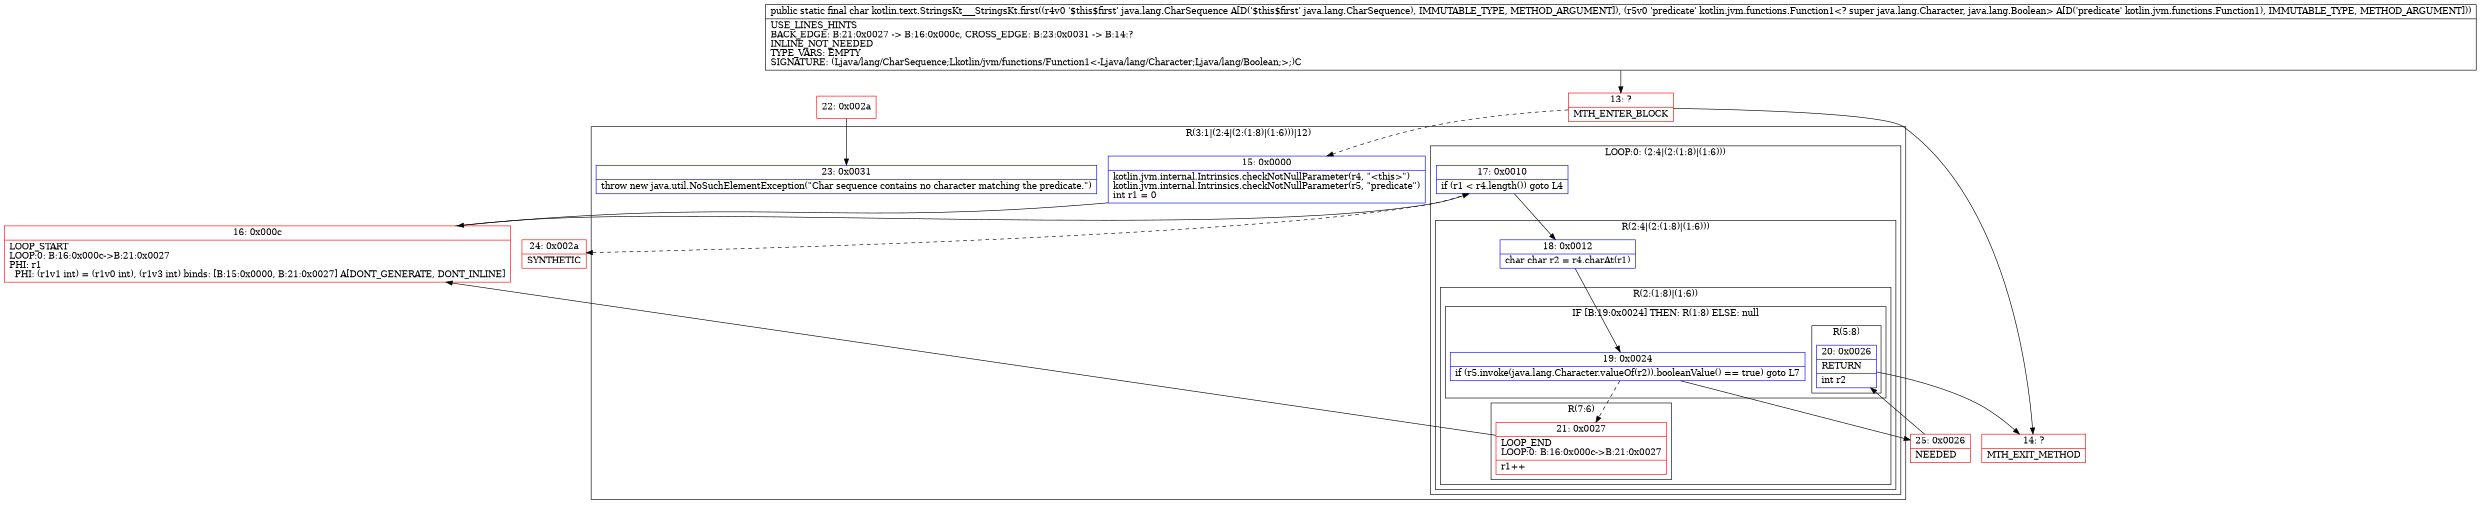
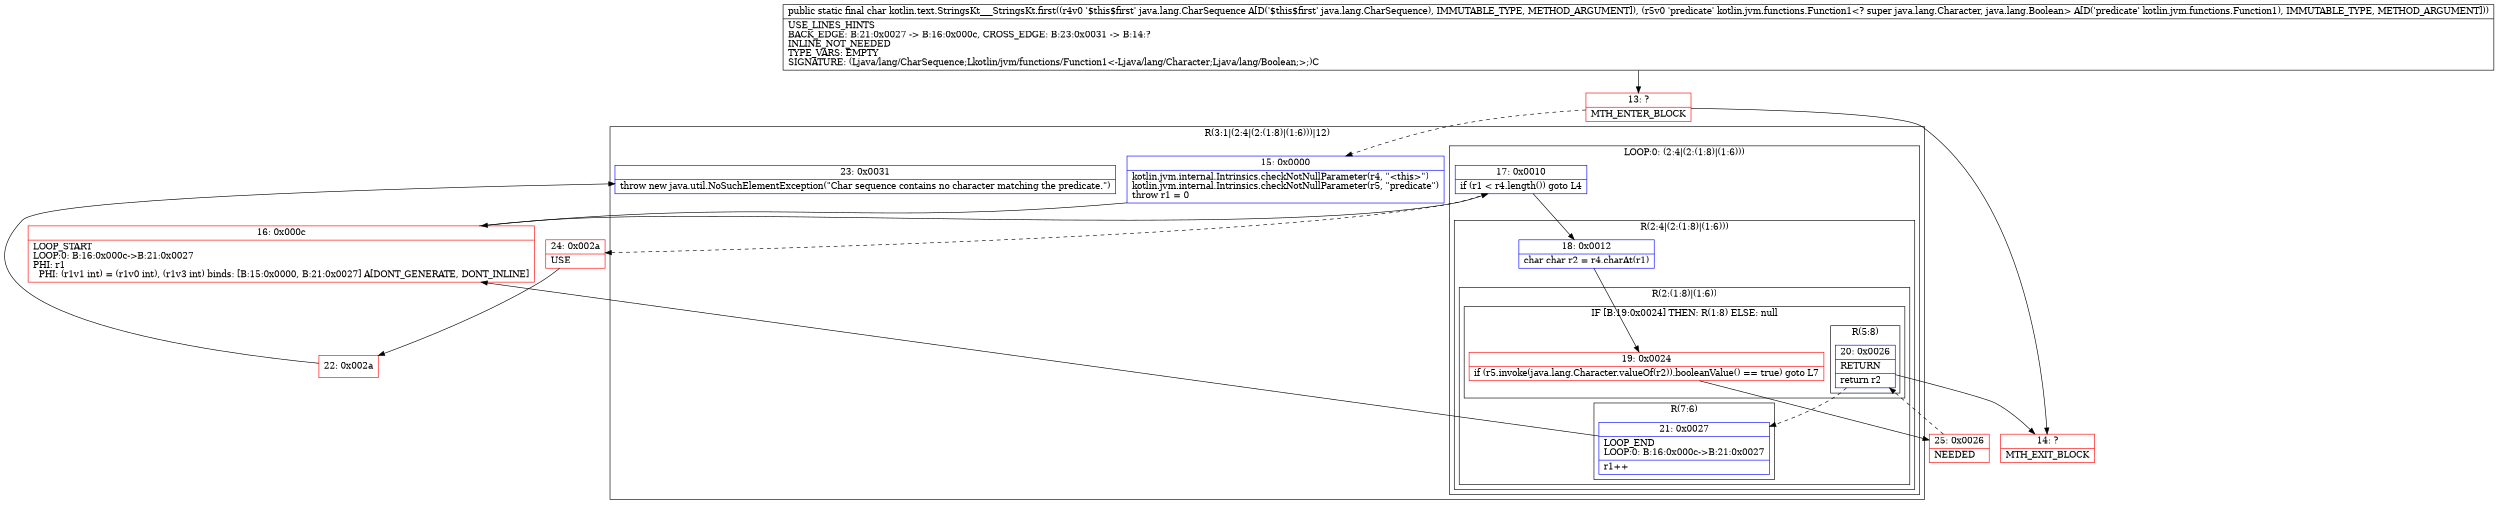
(1135, 196) -> (1161, 196)
(554, 261) -> (561, 261)
none -> (475, 316)
(1628, 367) -> (1646, 367)
(1834, 380) -> (1861, 380)
(1613, 393) -> (1818, 406)
(1910, 422) -> (1929, 422)
(1581, 448) -> (1684, 448)
(2034, 455) -> (2048, 455)
